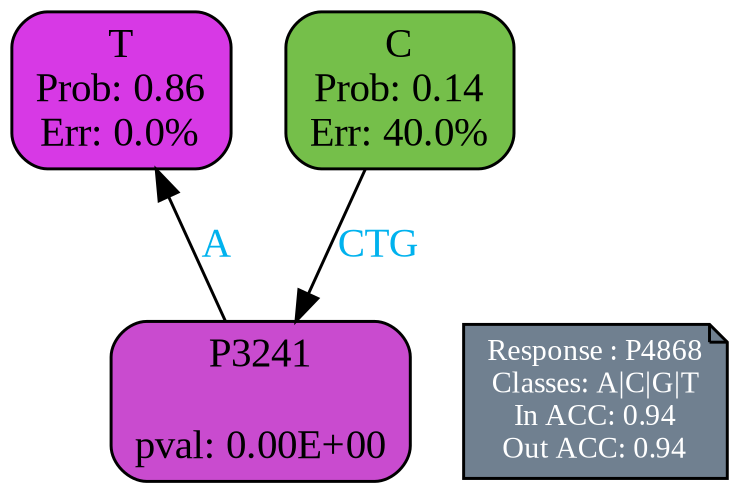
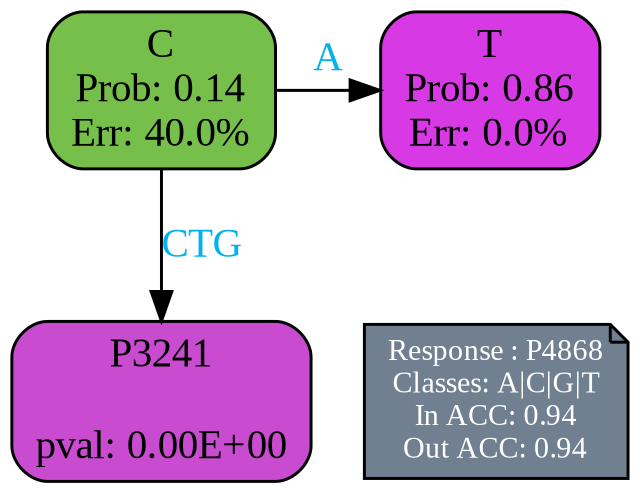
(197, 259) -> (313, 90)
